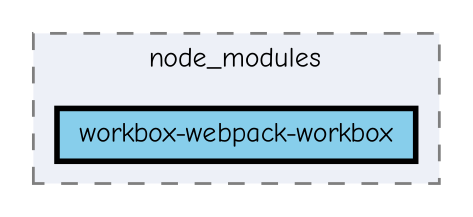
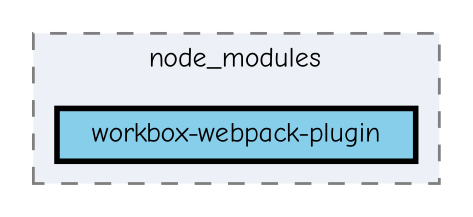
(236, 135) -> (236, 135)
